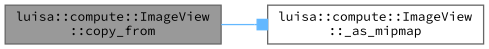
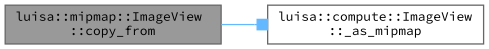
(113, 25) -> (113, 25)
